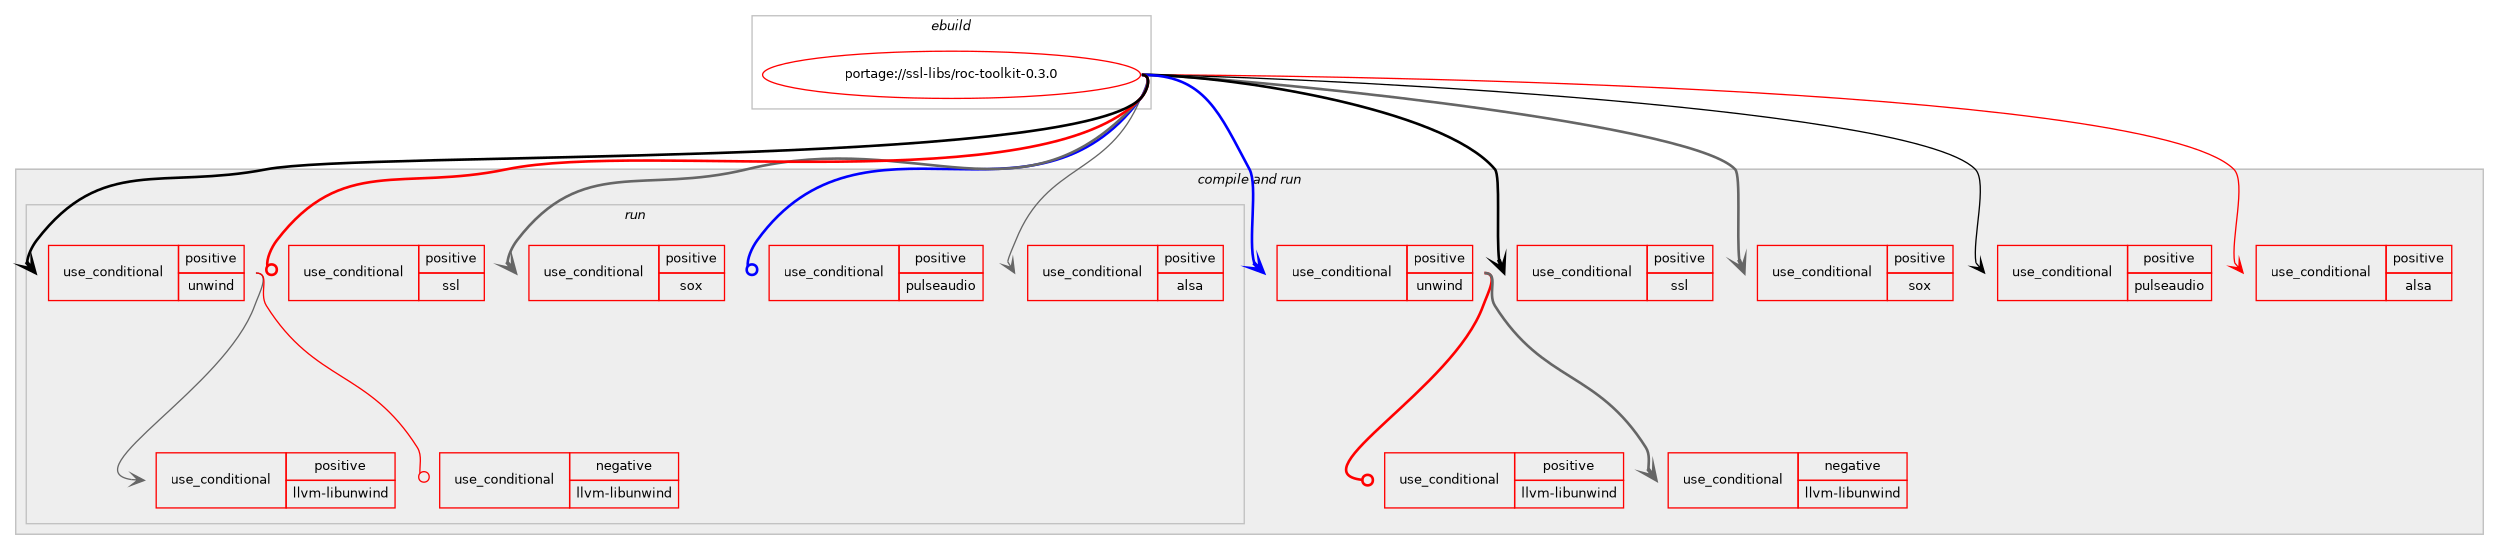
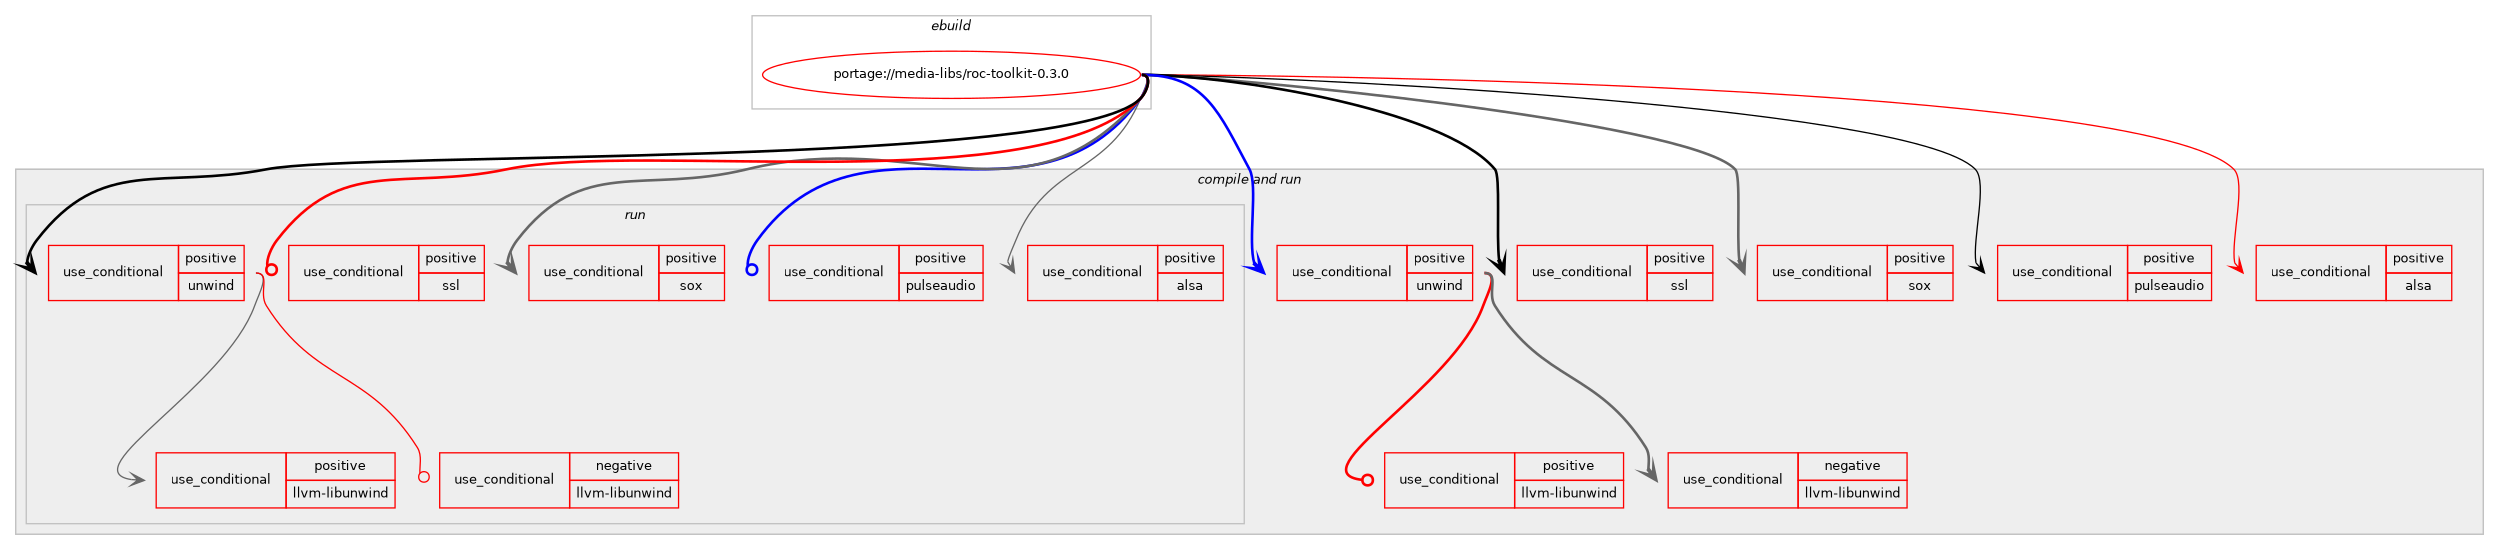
(952, 75) -> (952, 75)
